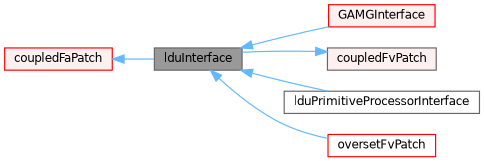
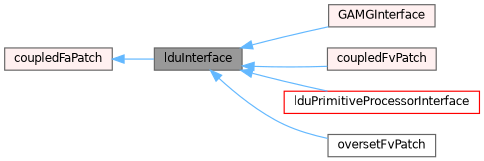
(382, 16) -> (382, 16)
(279, 51) -> (291, 67)
(58, 59) -> (58, 59)
(382, 102) -> (382, 102)
(382, 146) -> (382, 146)
